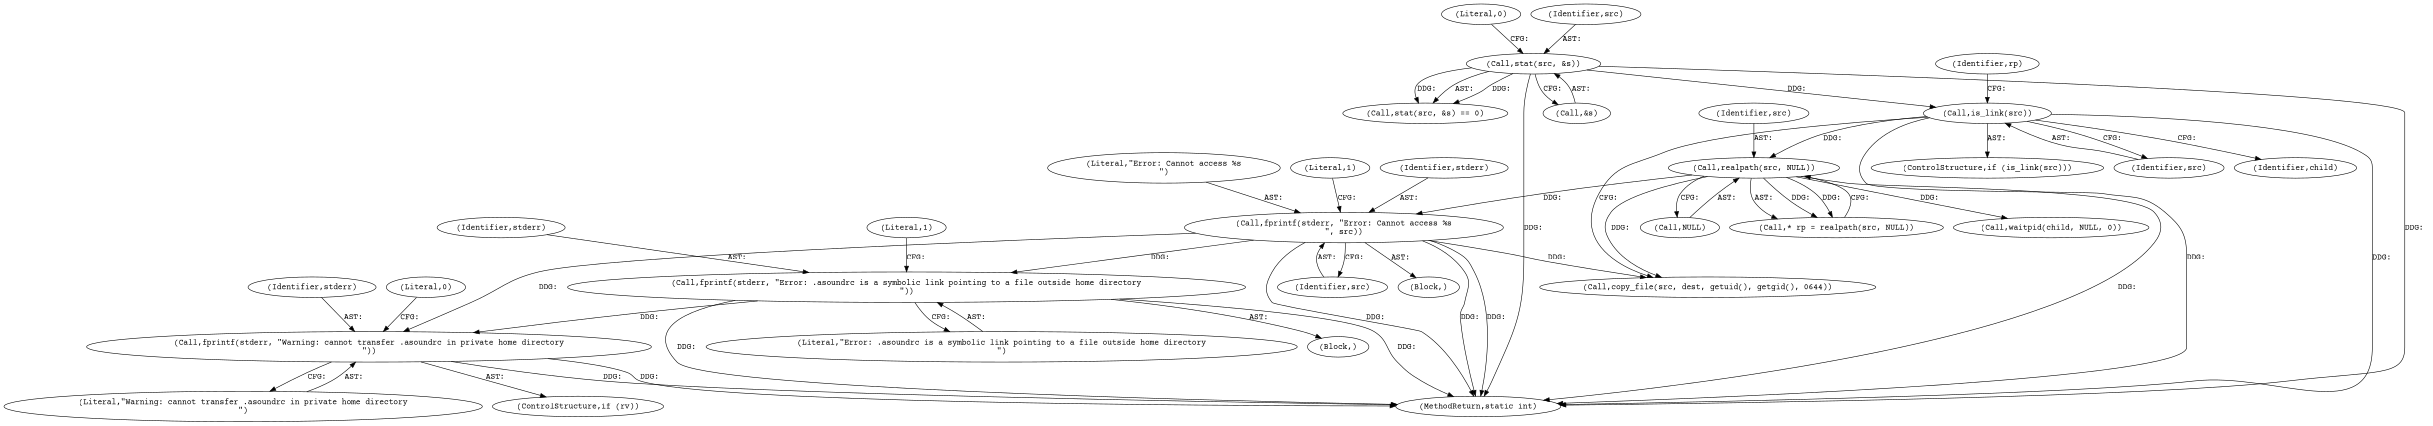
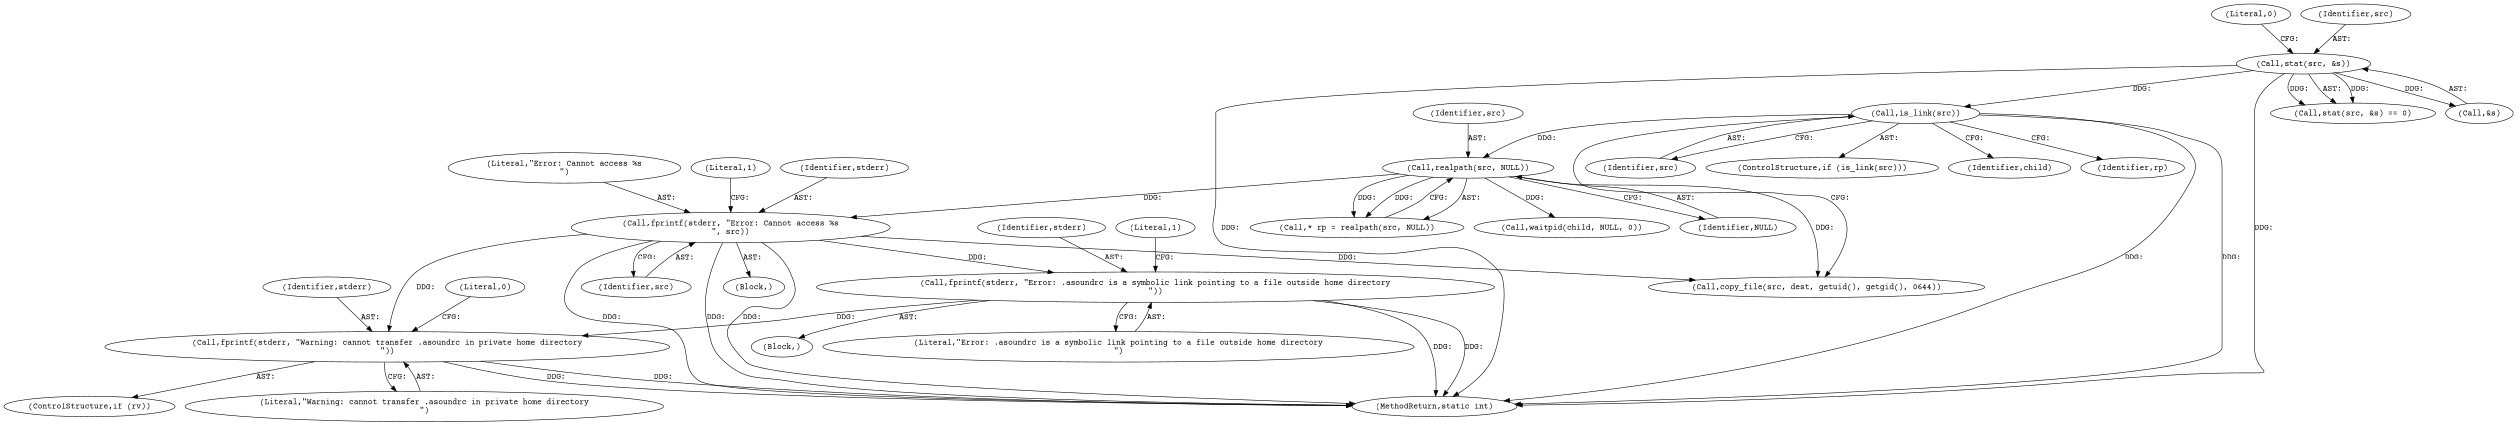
(1987, 86) -> (2024, 140)
(1555, 89) -> (2417, 89)
(1680, 228) -> (1738, 228)
(2051, 305) -> none
